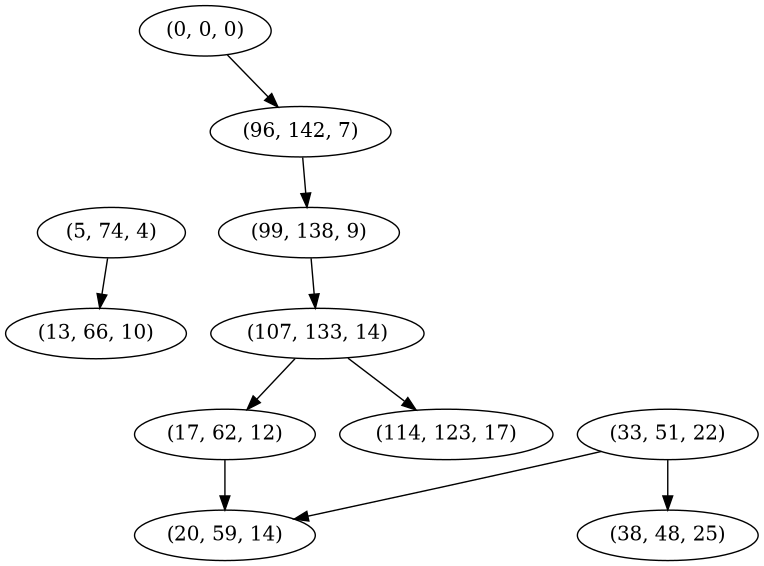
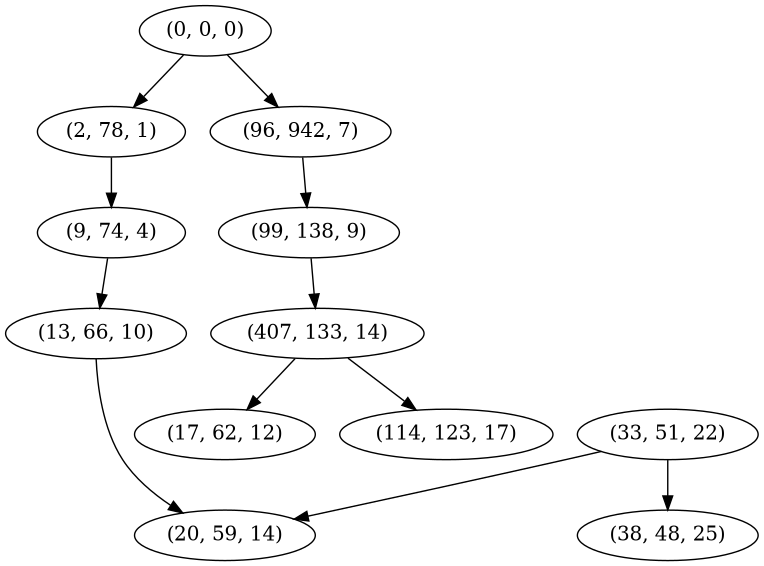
none -> (111, 132)
(301, 132) -> (301, 132)
(111, 233) -> (111, 233)
(317, 334) -> (317, 334)
(225, 478) -> (114, 443)
